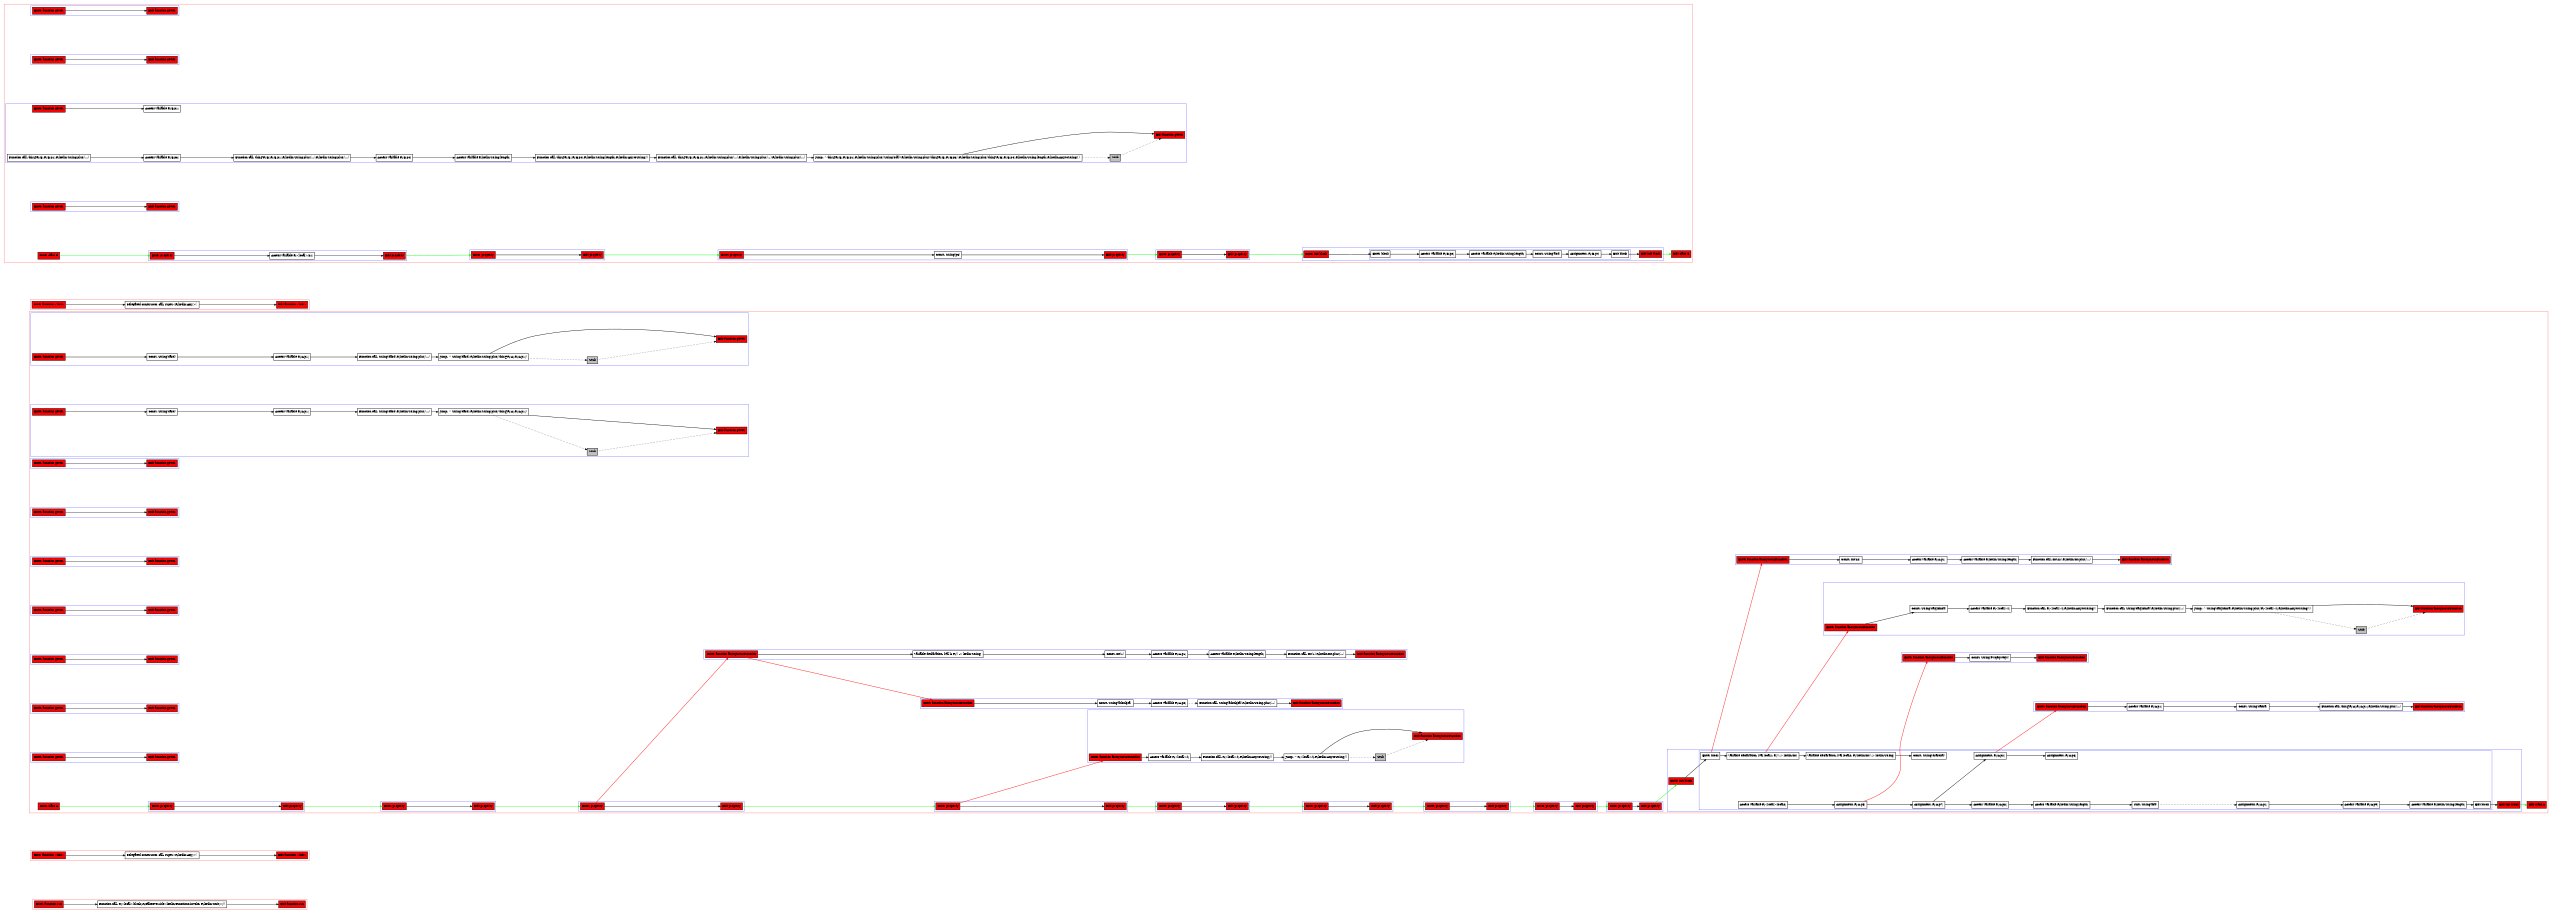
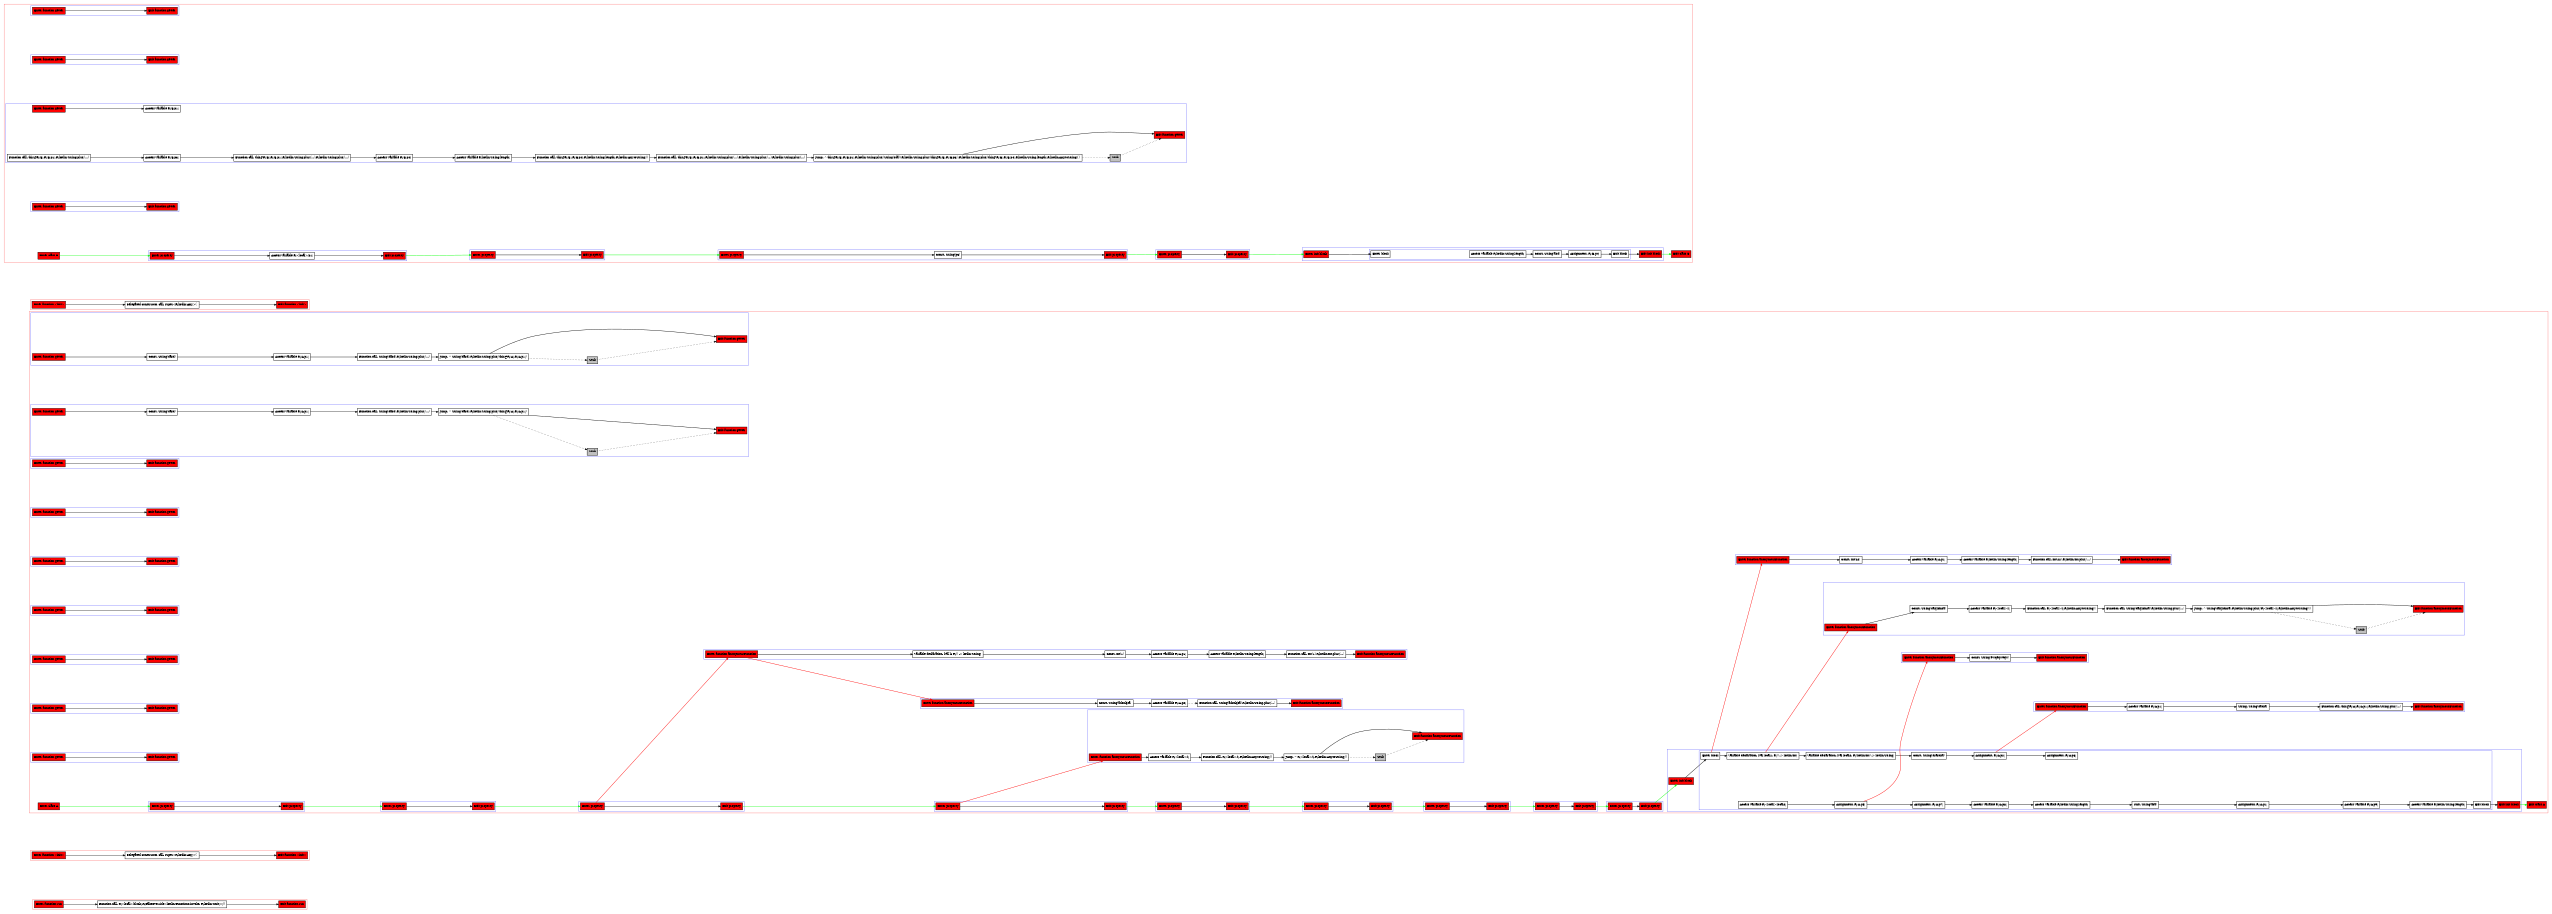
(1437, 254) -> none
(2253, 707) -> (2253, 707)
(1959, 781) -> (1959, 756)
(2197, 805) -> (2197, 805)
